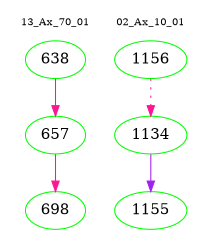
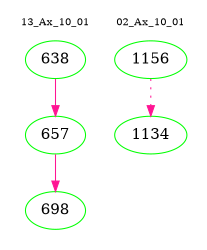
(56, 23) -> (56, 23)
(151, 210) -> none
